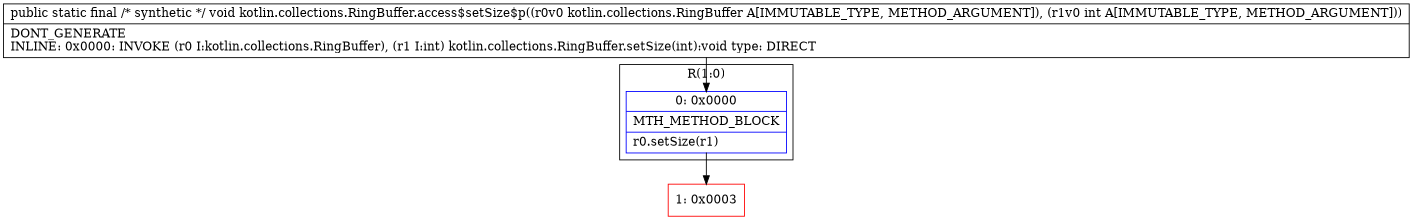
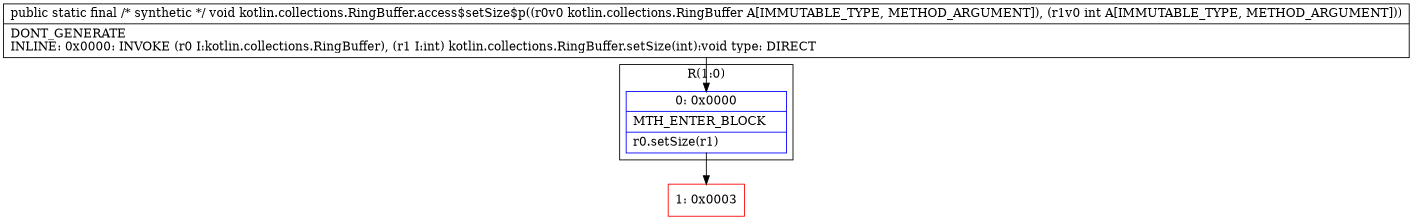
(706, 121) -> (700, 121)
